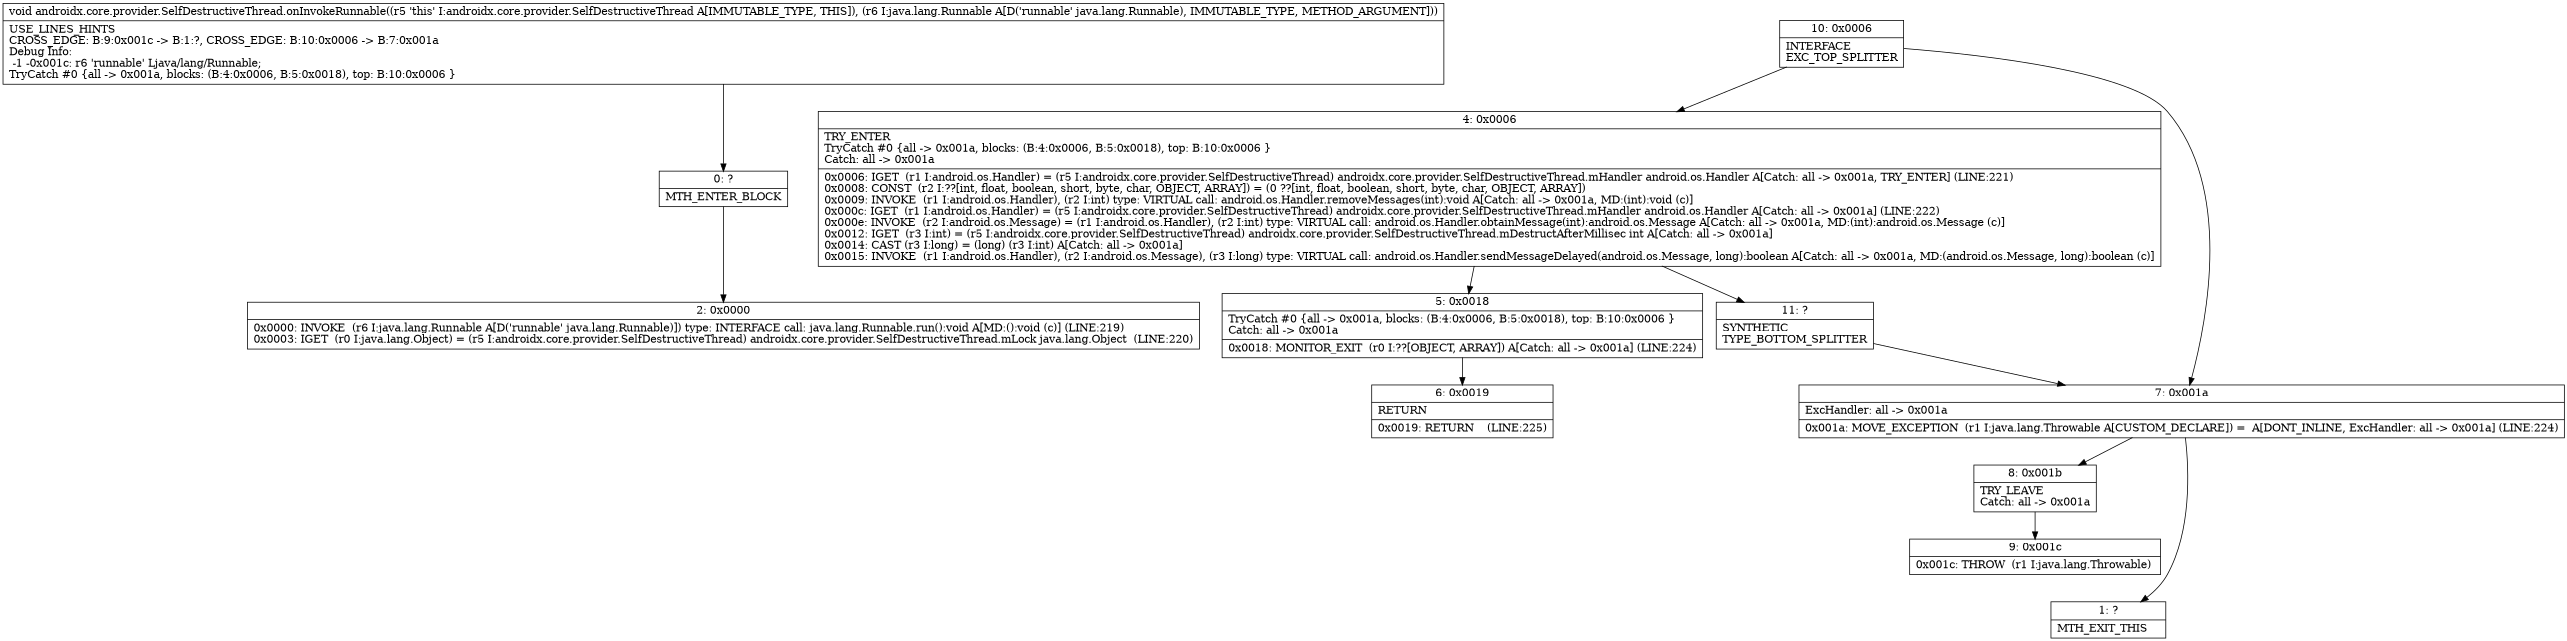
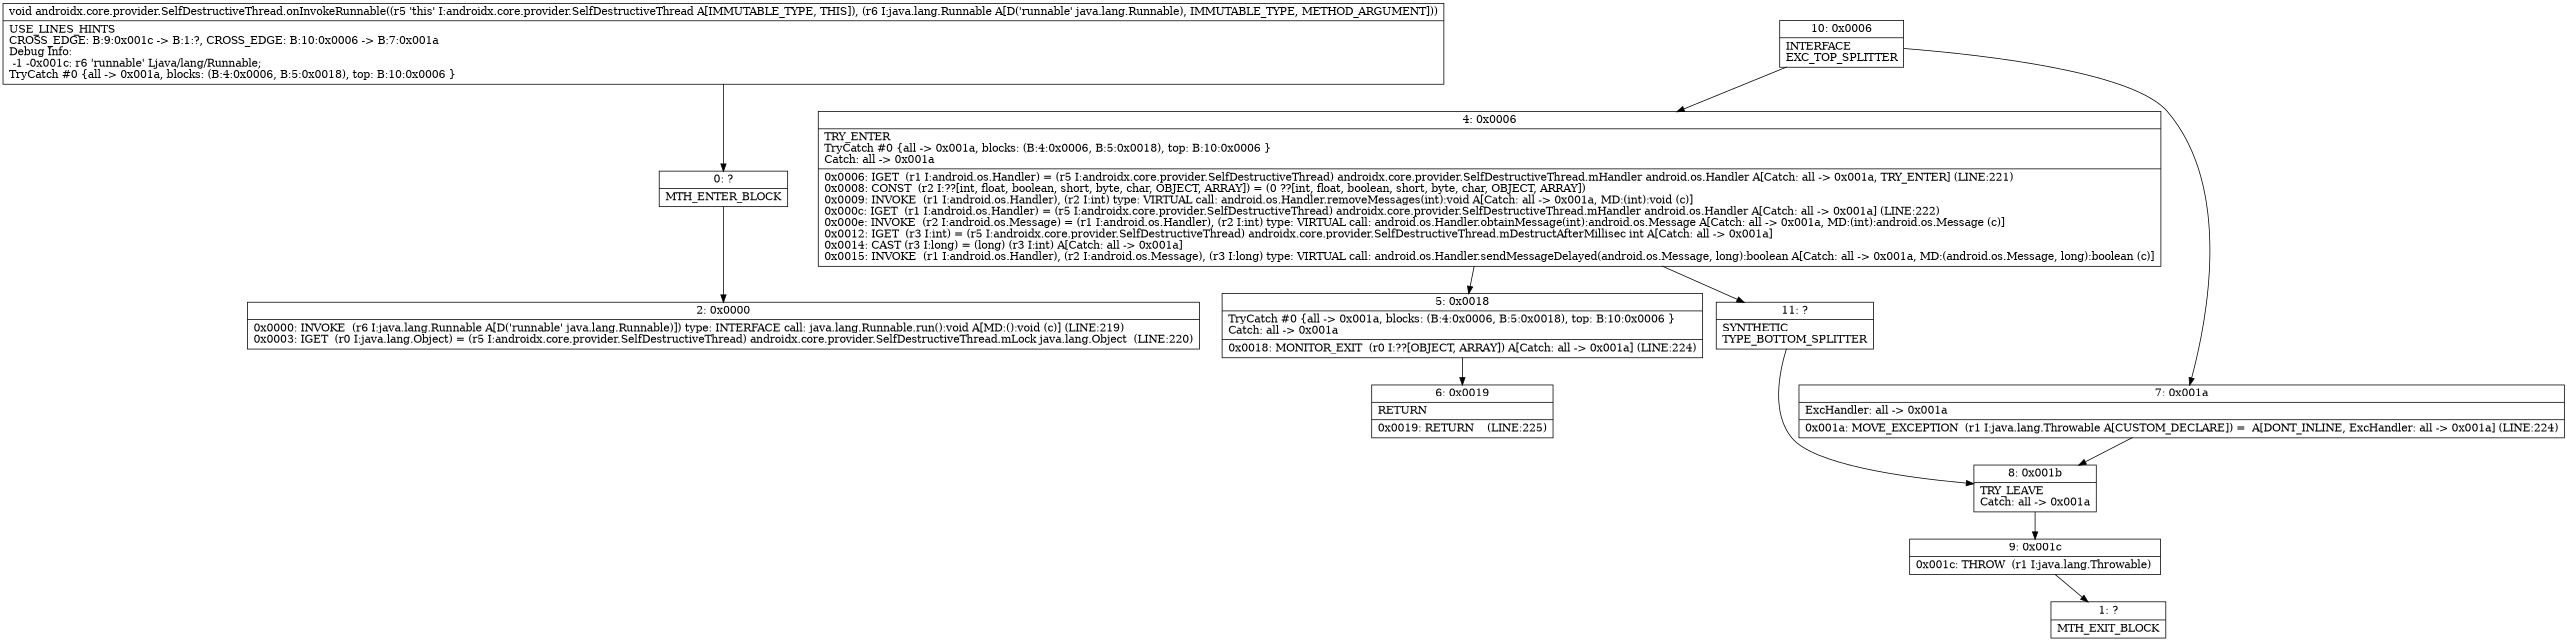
(1966, 364) -> (1831, 459)
(2184, 523) -> (2068, 586)
(2102, 629) -> (2108, 629)
